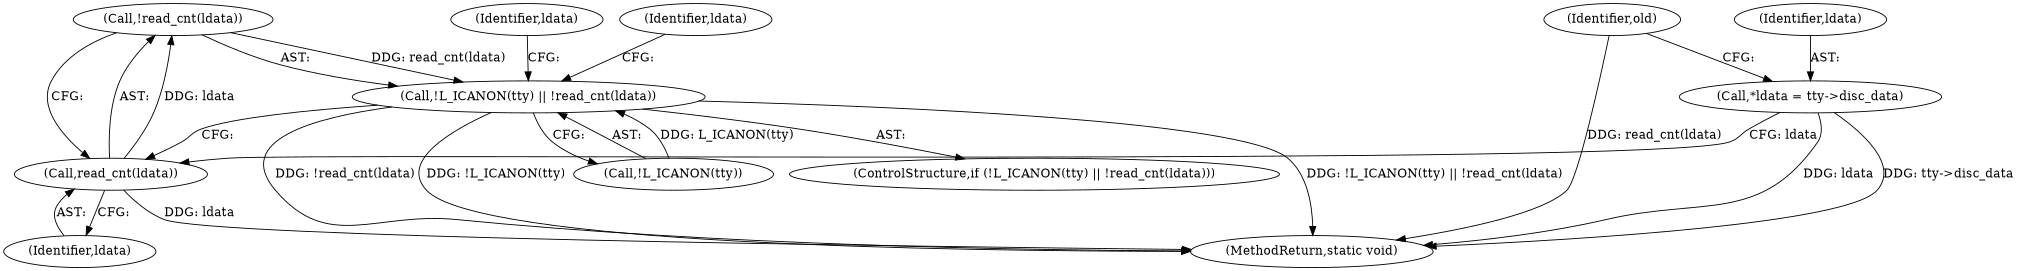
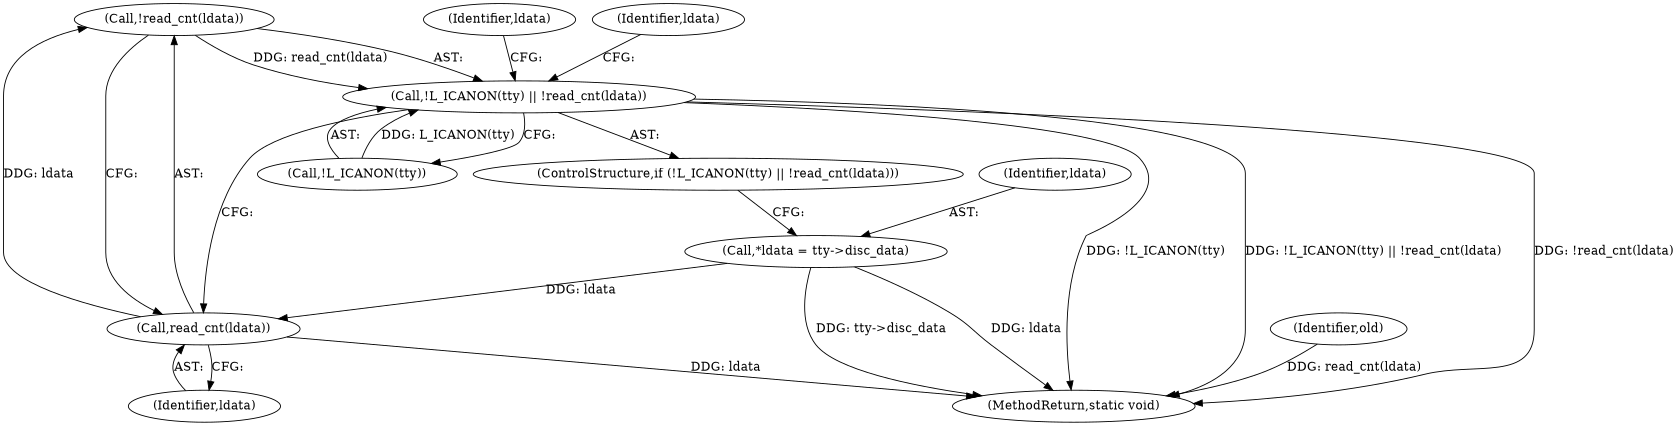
(1705, 56) -> (764, 210)
(1783, 136) -> (581, 290)
